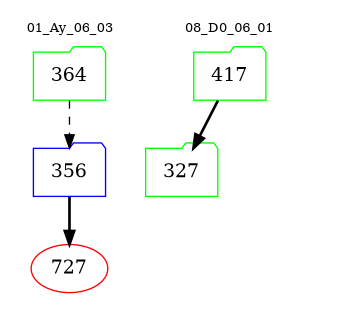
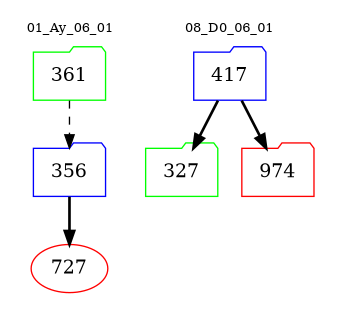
(70, 29) -> (70, 29)
(69, 76) -> (69, 76)
(230, 76) -> (230, 76)
none -> (278, 172)
